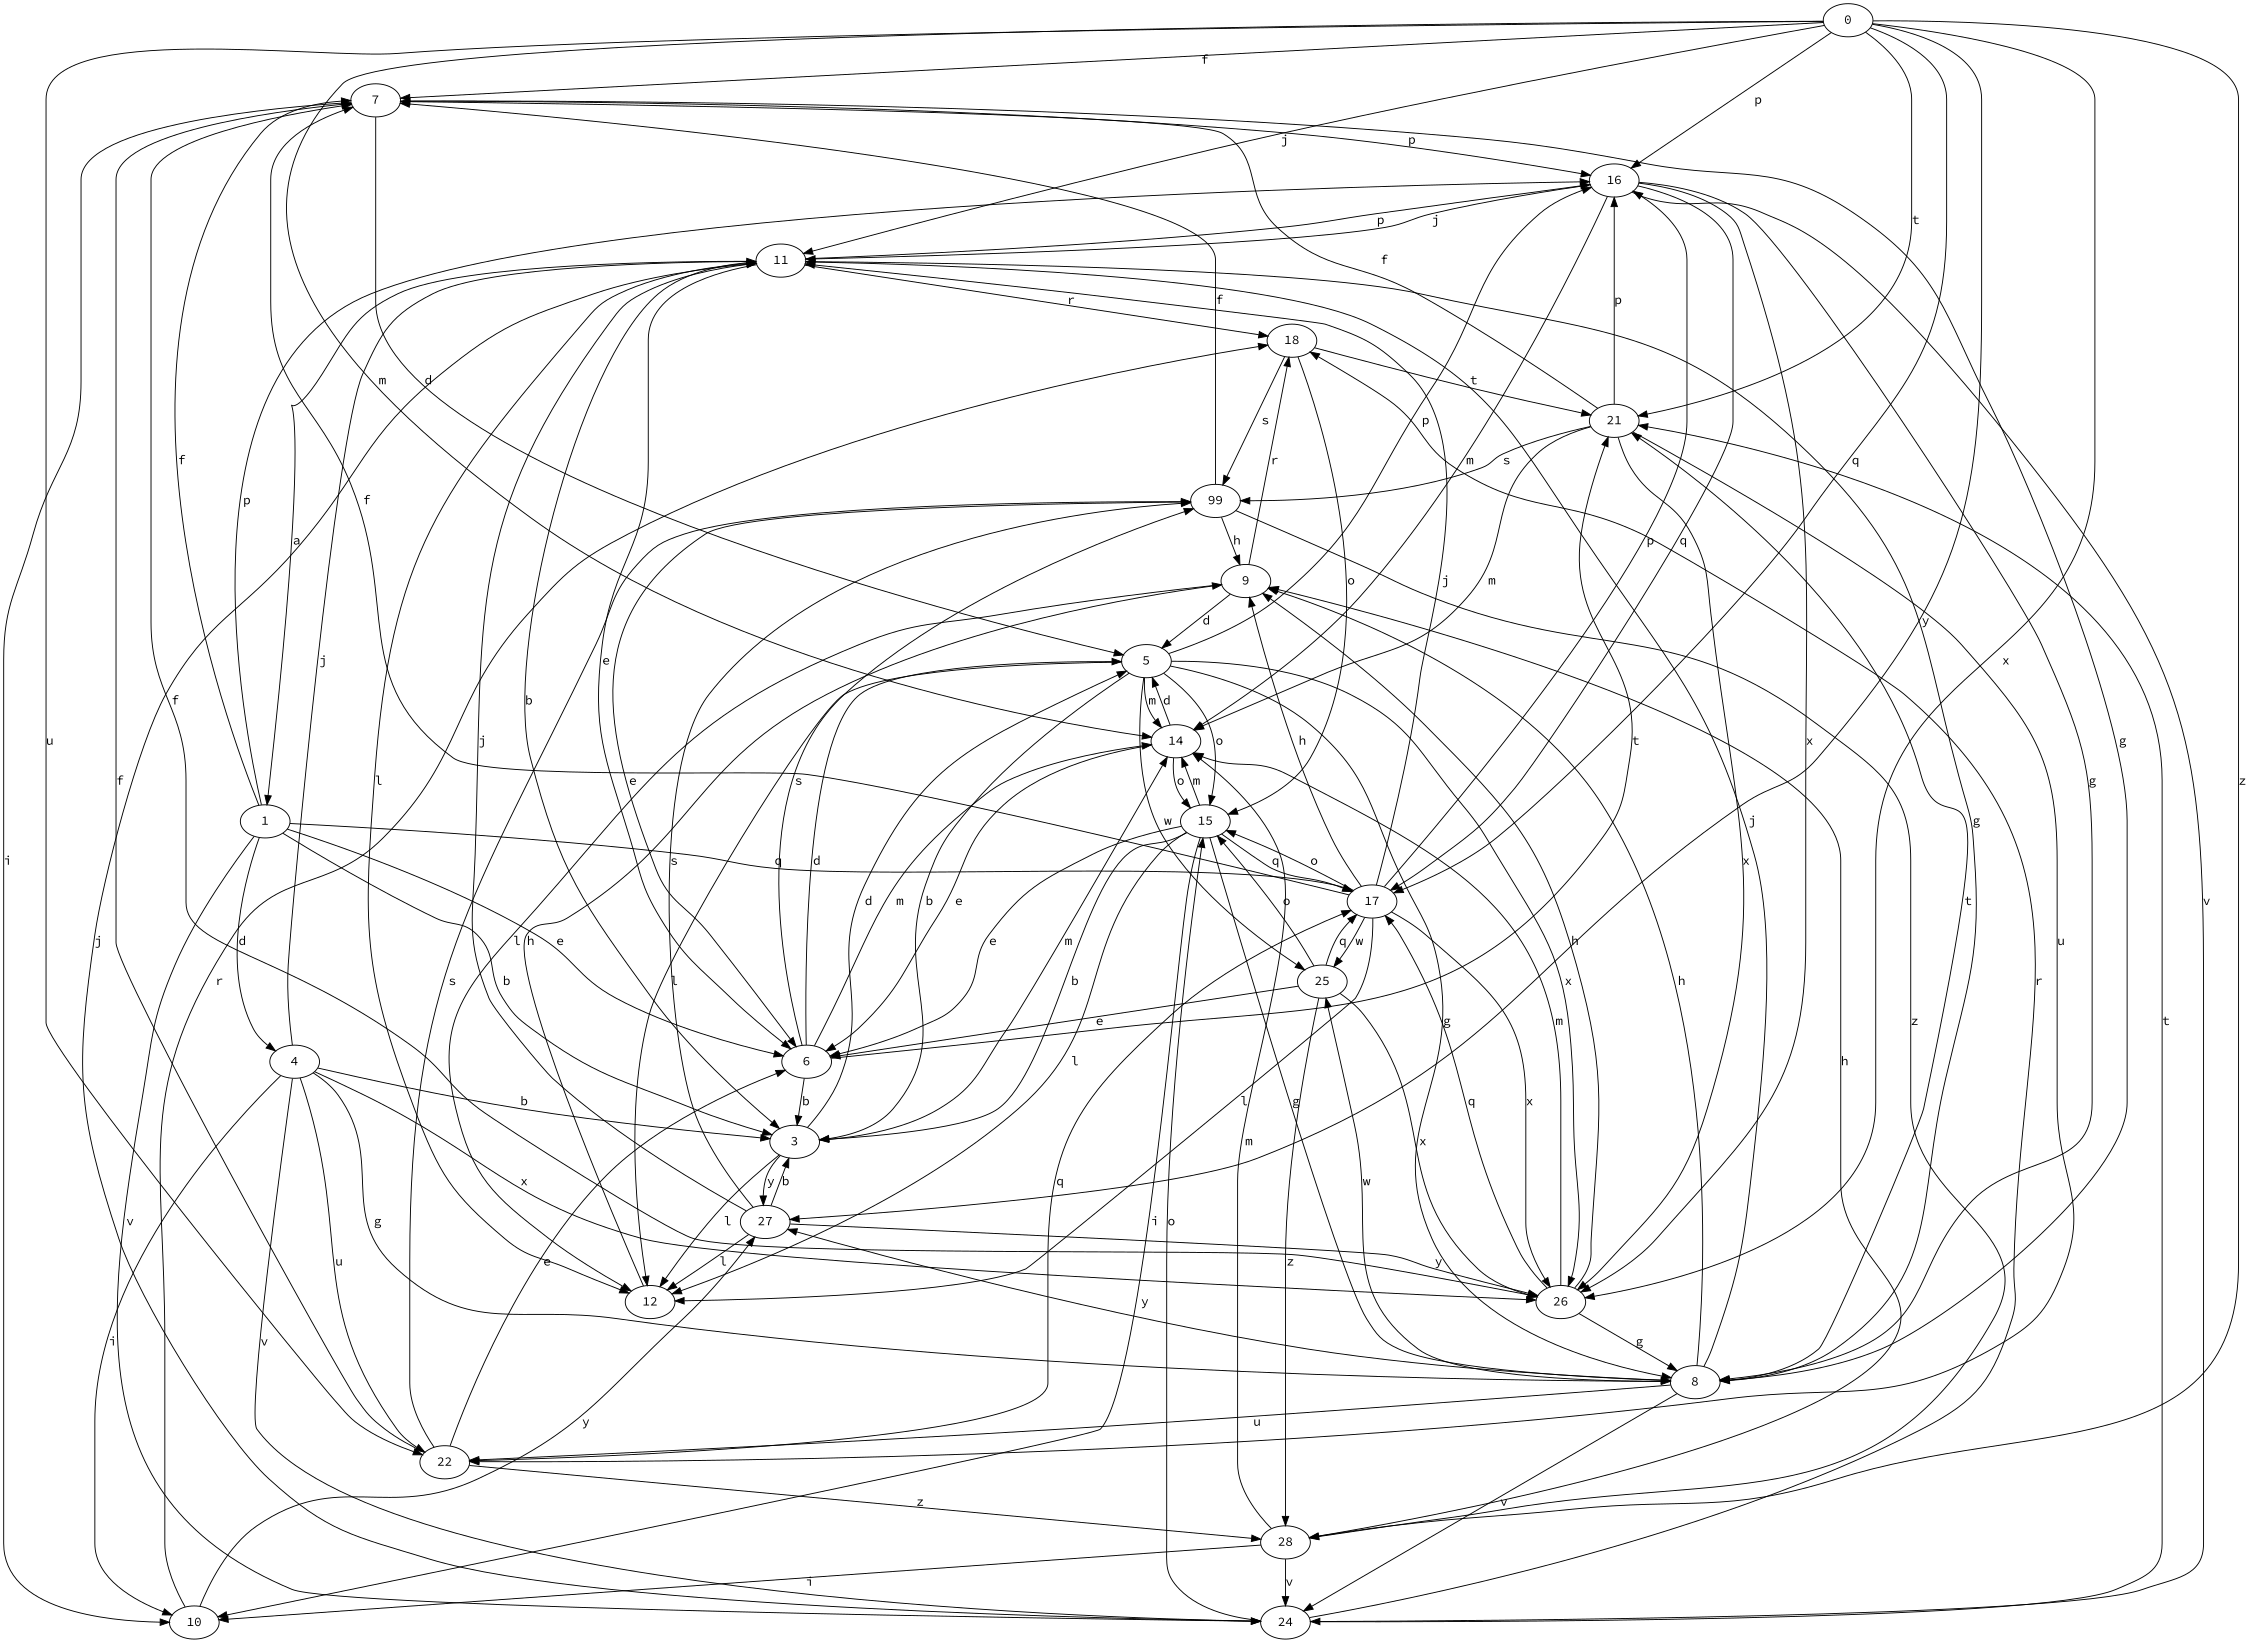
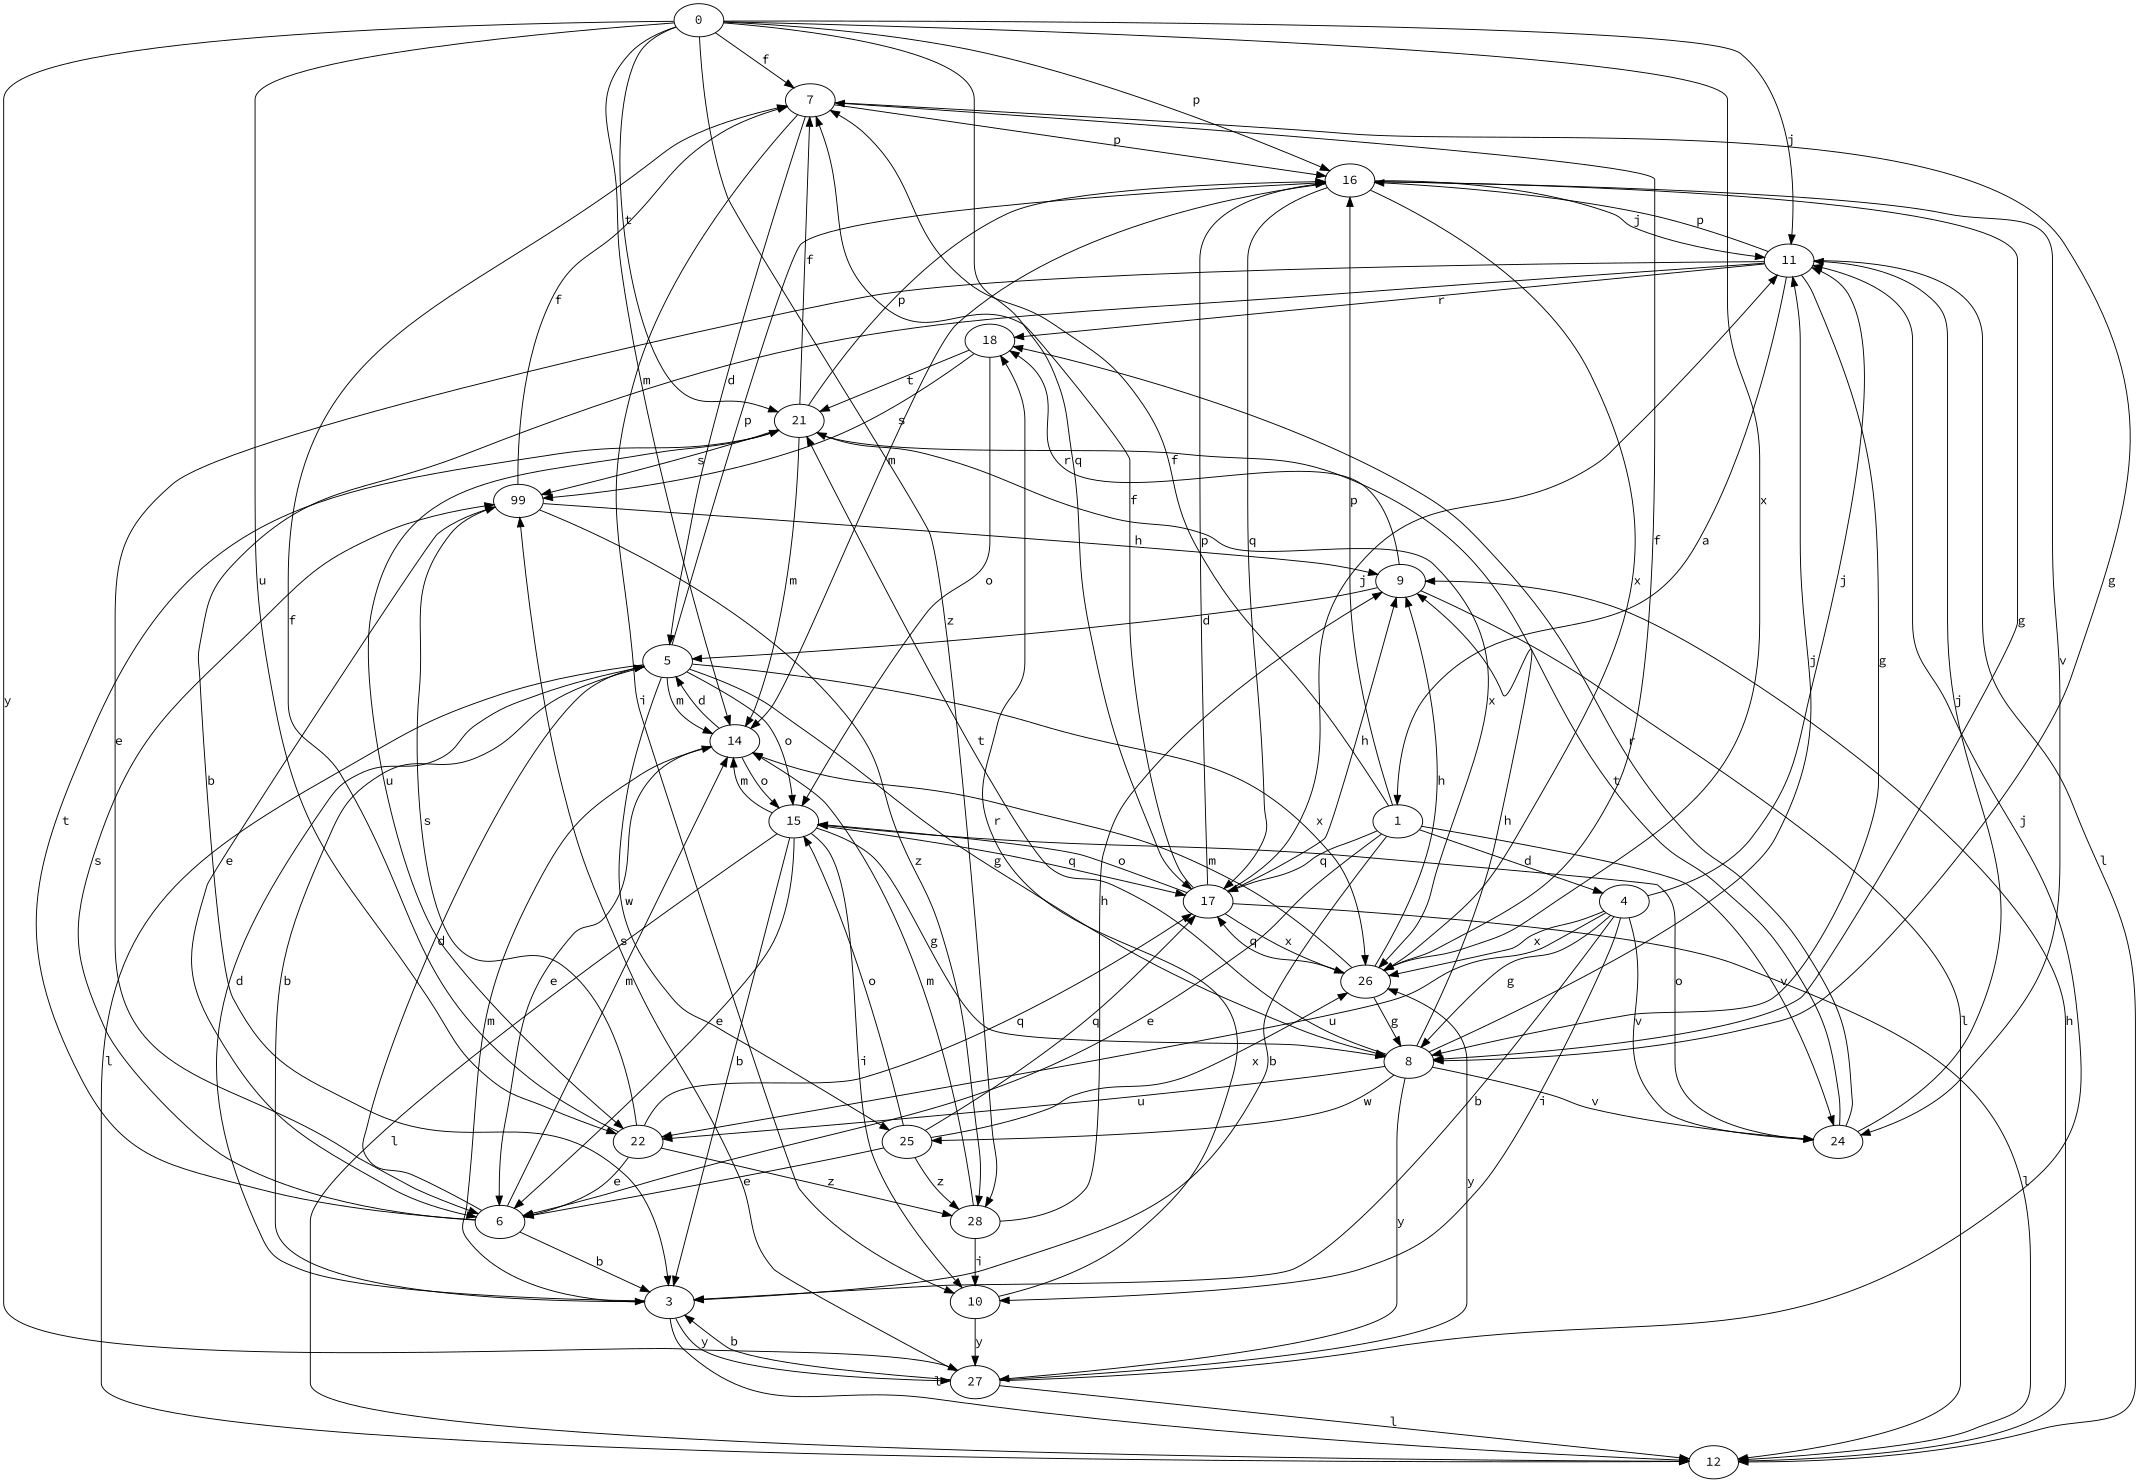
(1353, 939) -> none
(1285, 1578) -> none
